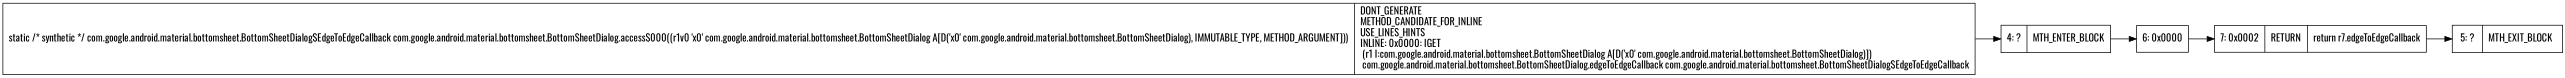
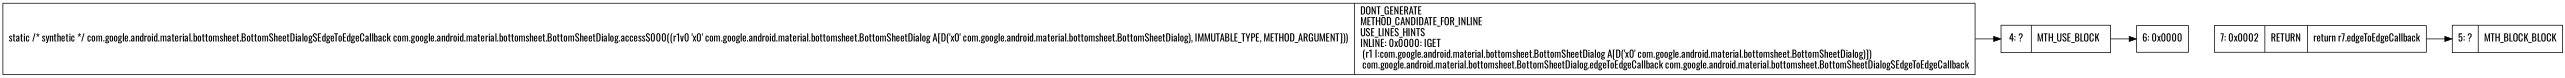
(2069, 39) -> (2068, 39)
(2198, 39) -> none
(2520, 39) -> (2520, 39)
